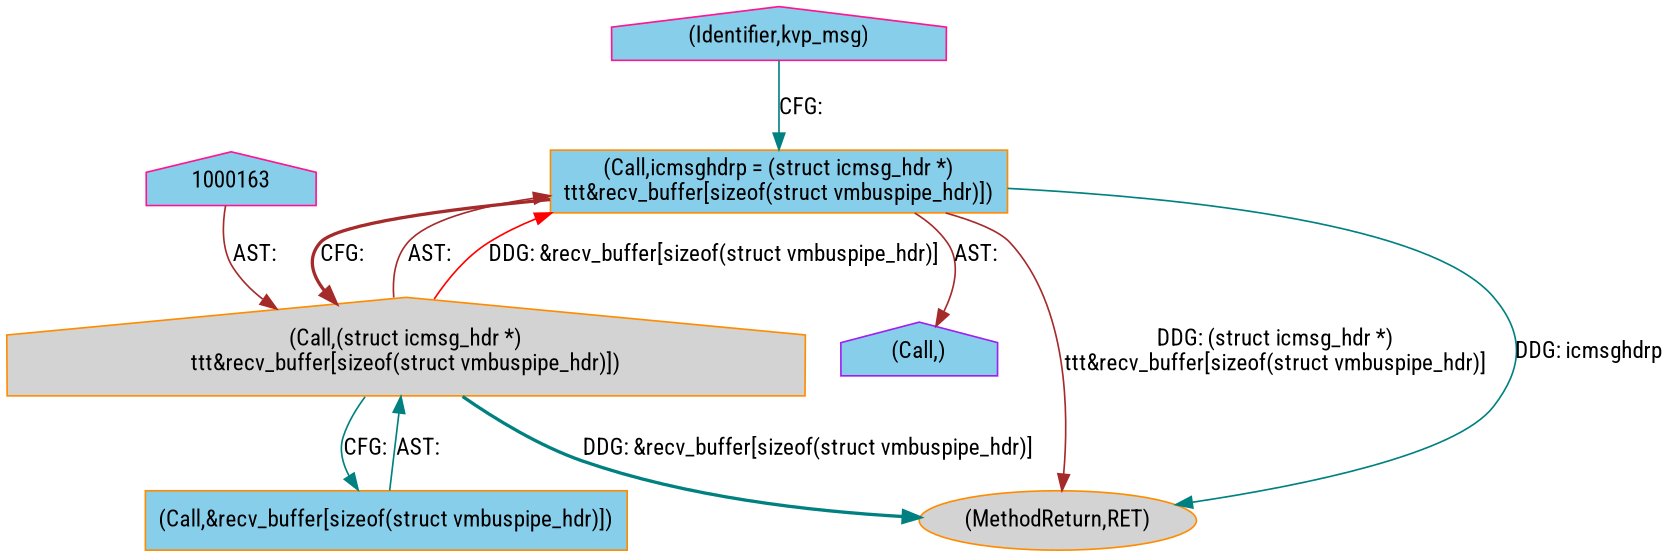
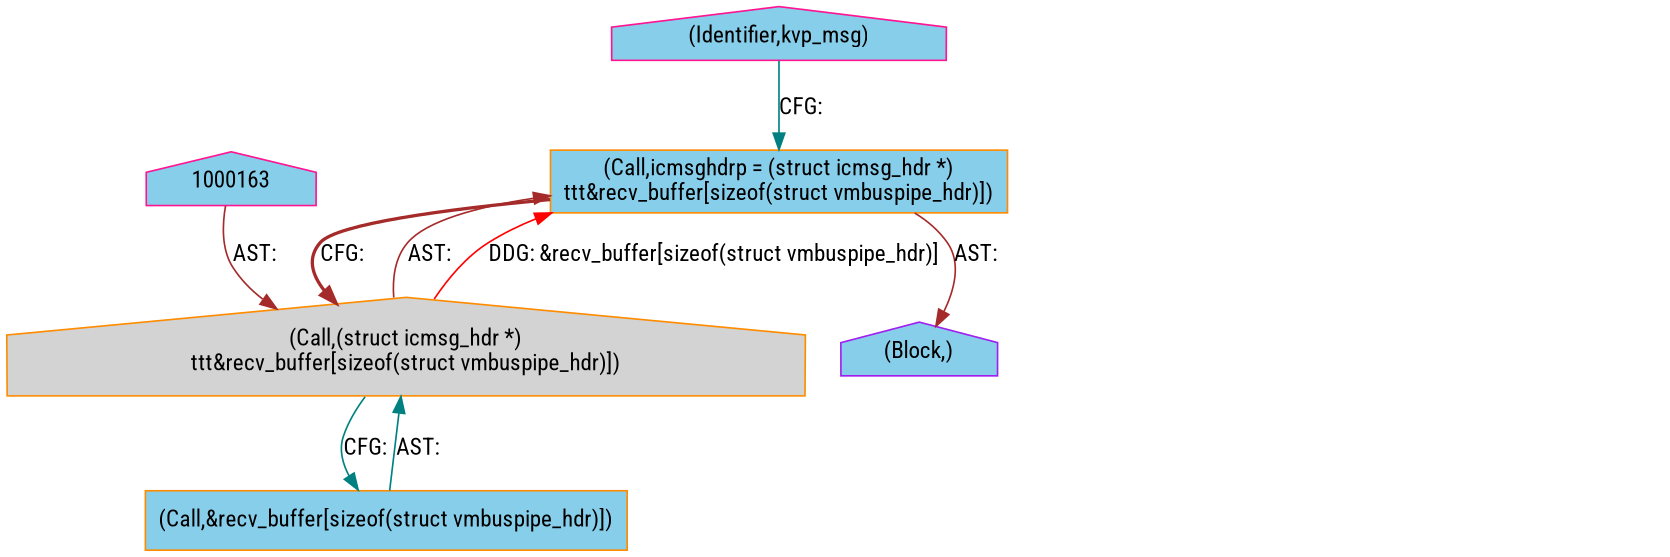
(919, 352) -> (919, 352)
(1058, 520) -> none
